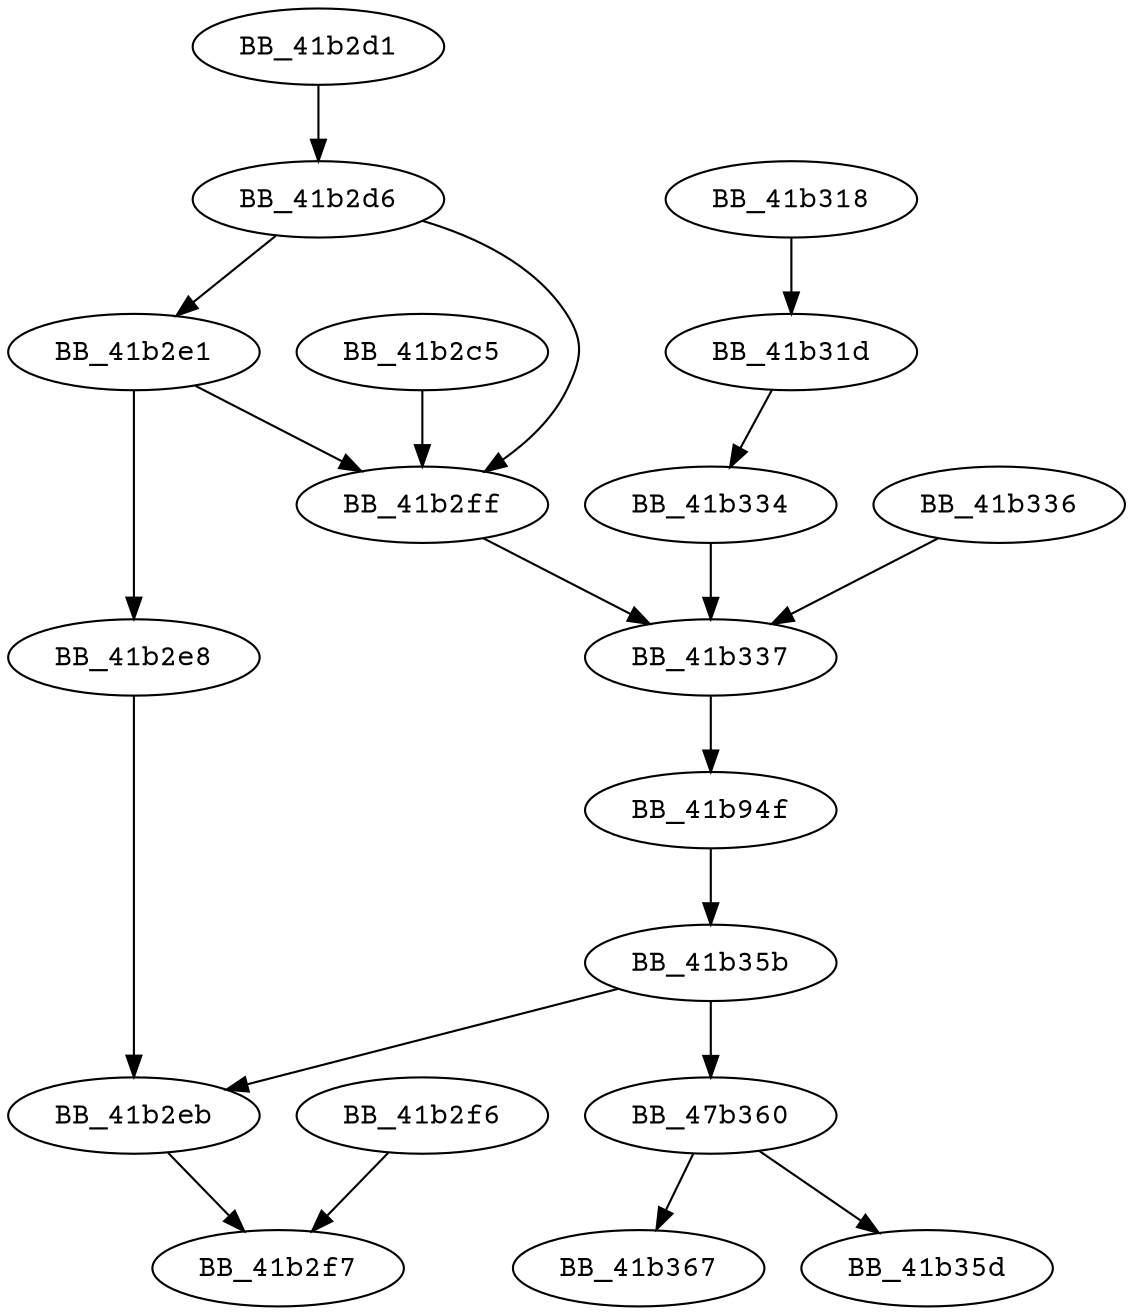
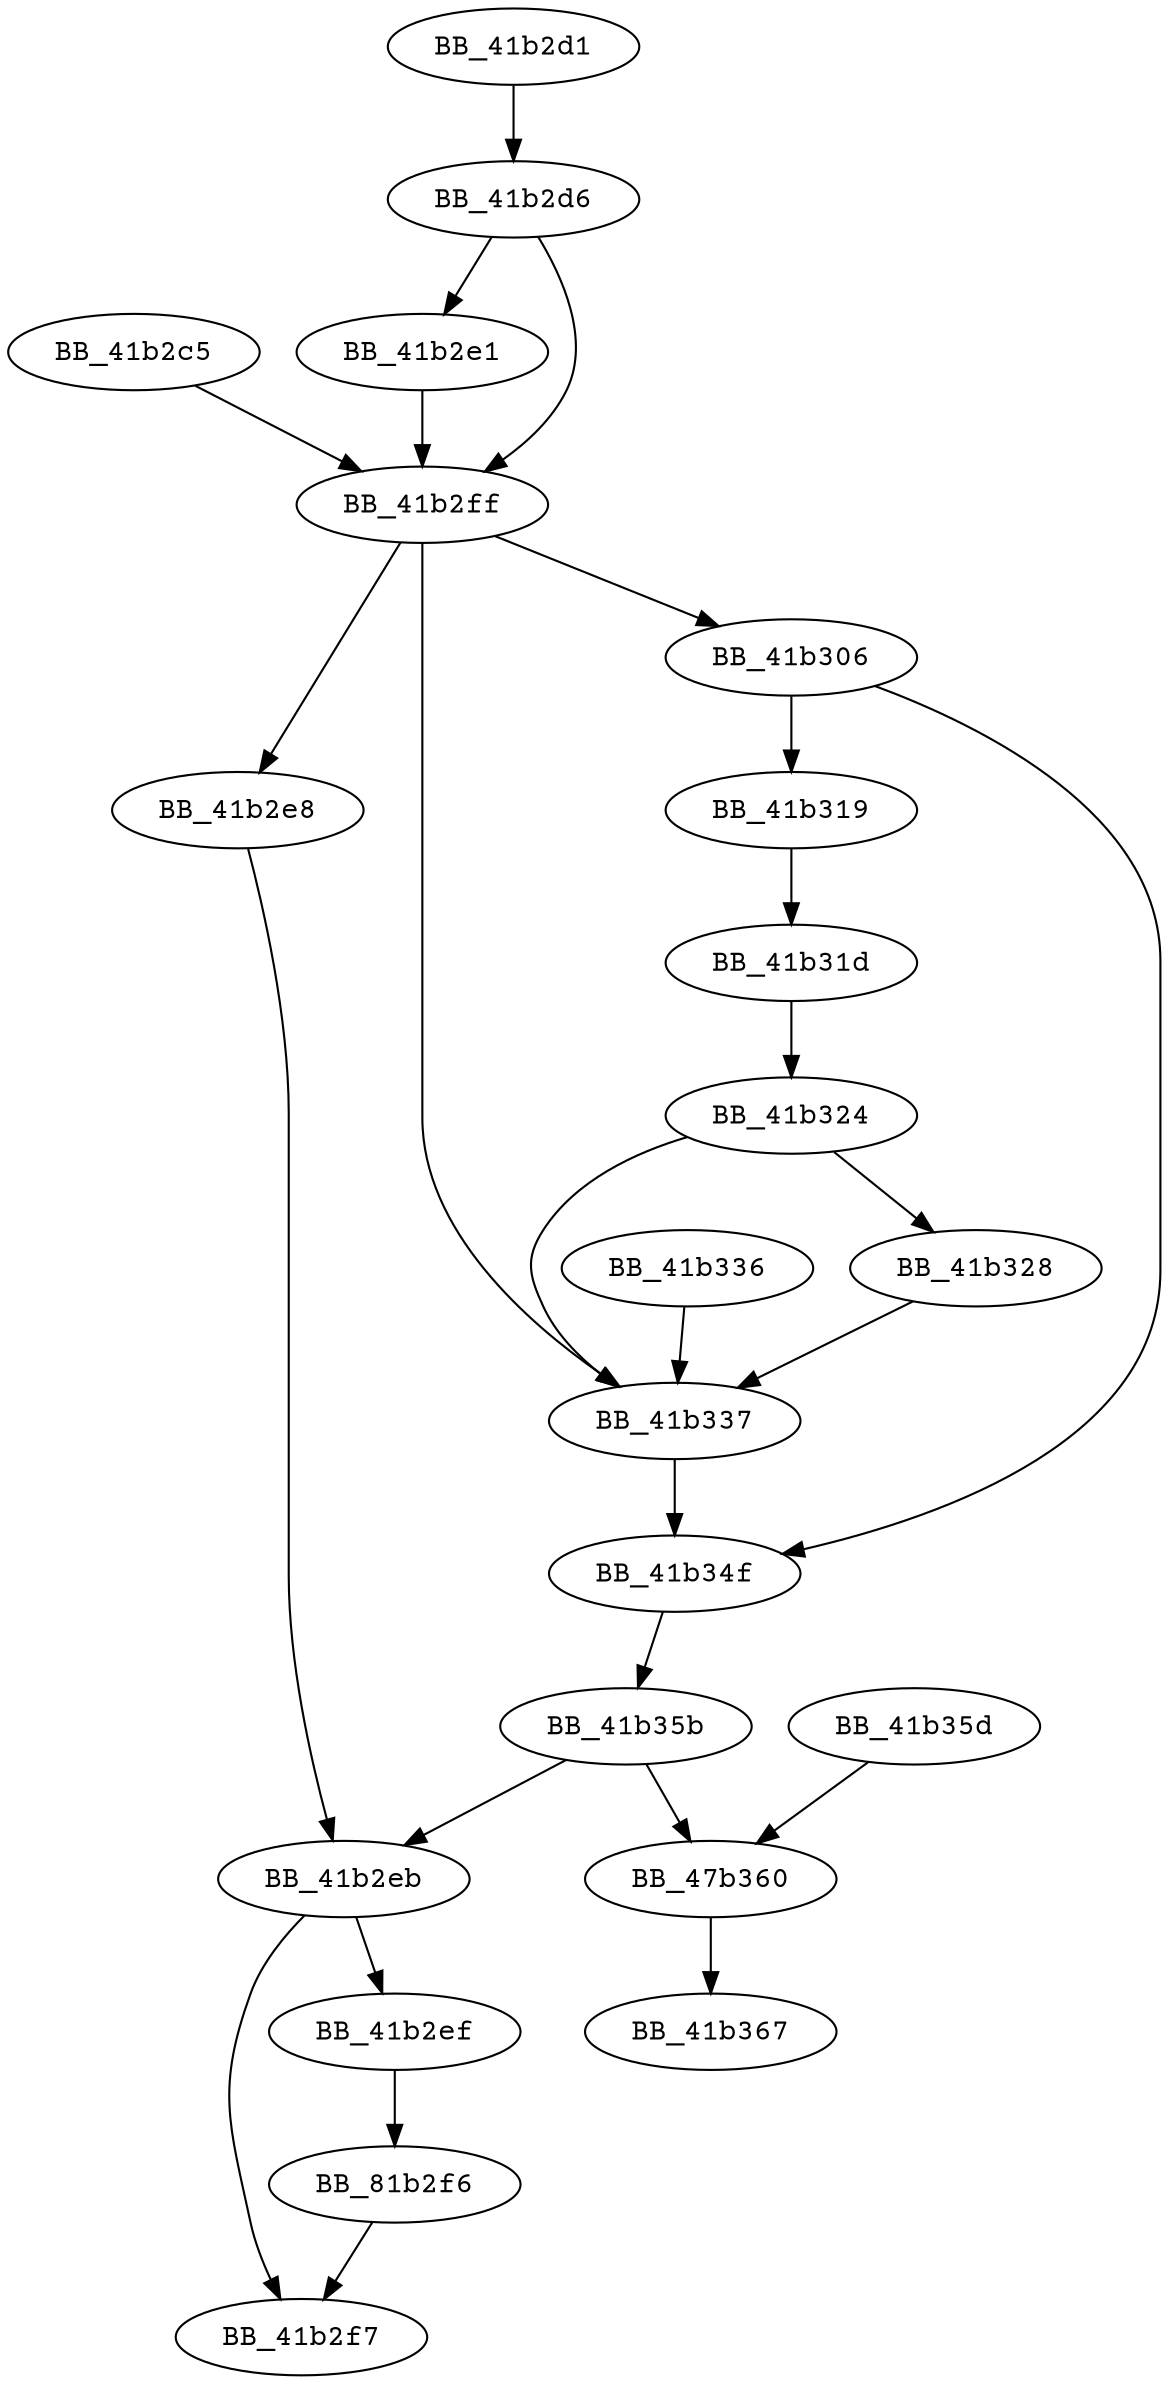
(791, 199) -> (791, 810)
(134, 494) -> (336, 648)
(711, 505) -> (791, 1116)
none -> (791, 657)
(711, 810) -> (675, 1574)
(422, 1116) -> (395, 2184)
(810, 1186) -> (821, 1796)
none -> (976, 1268)
none -> (395, 2032)
